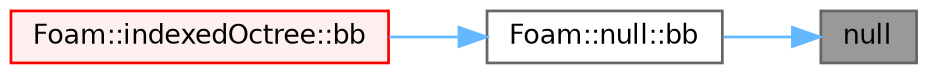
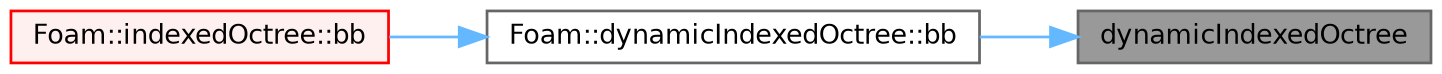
(605, 37) -> (733, 37)
(869, 37) -> (1255, 37)
